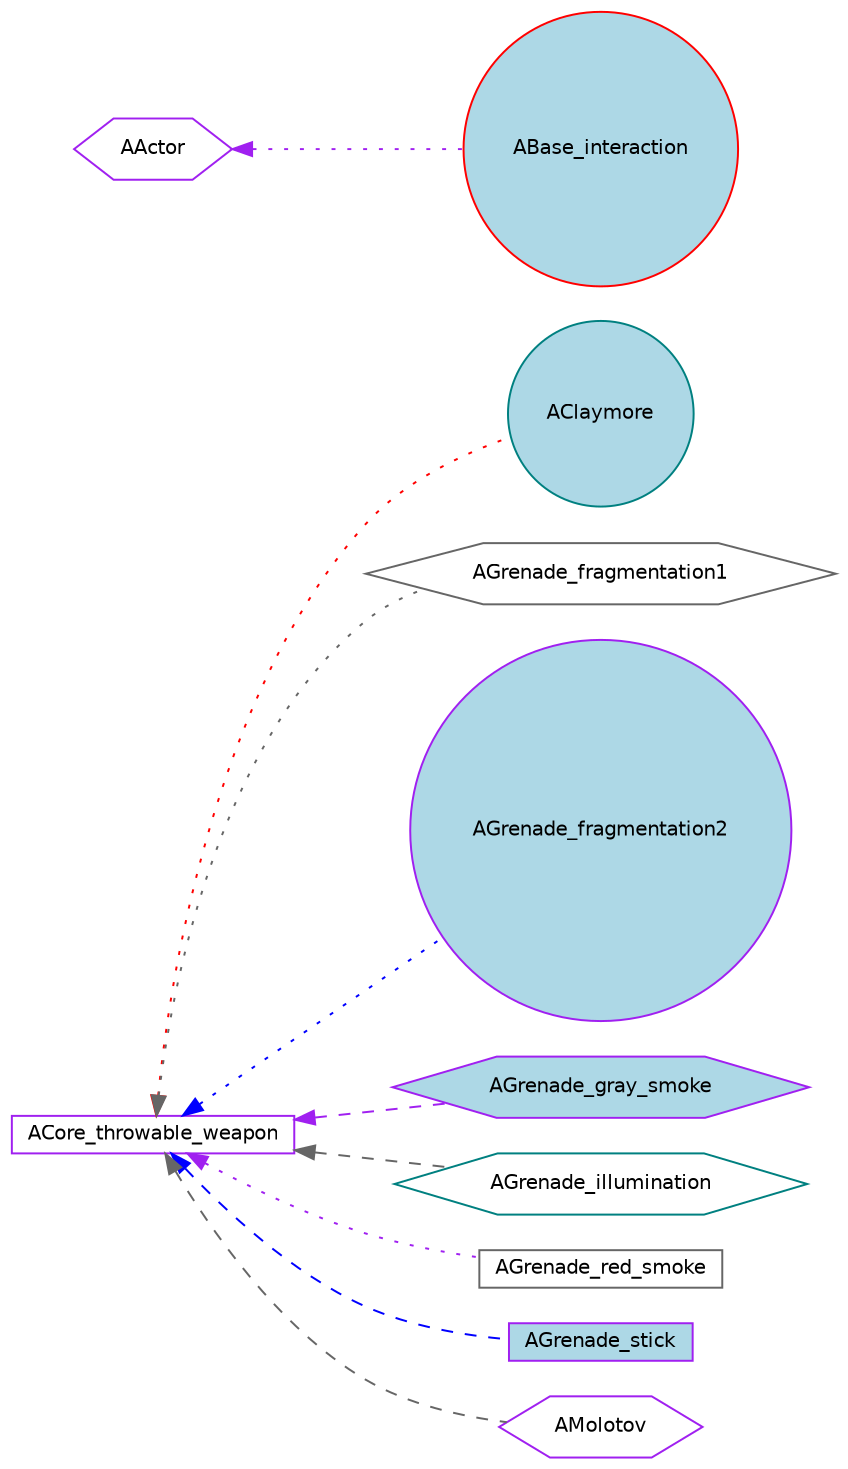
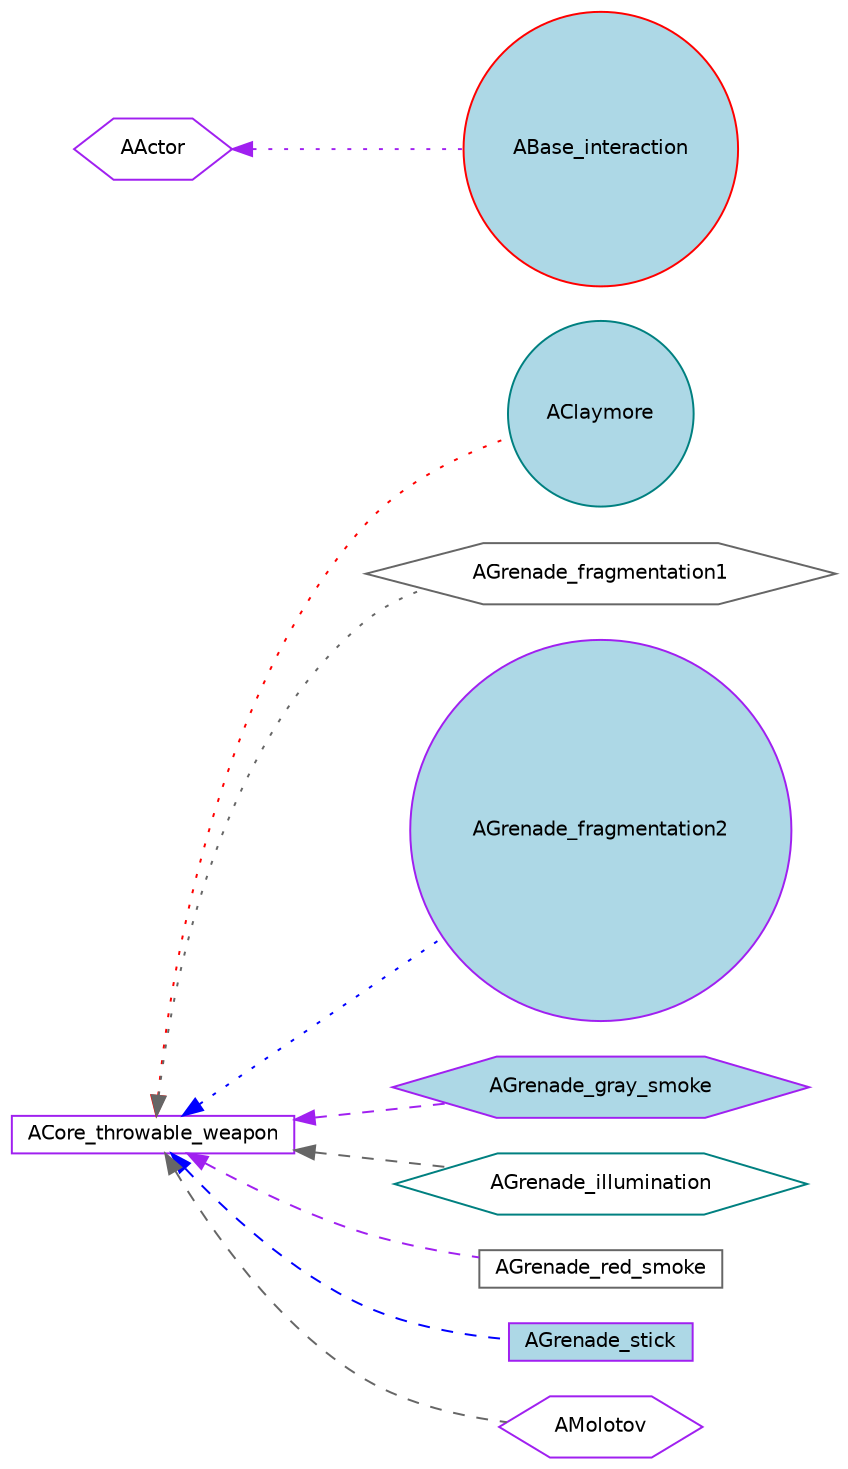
(337, 1224) -> (337, 1224)
